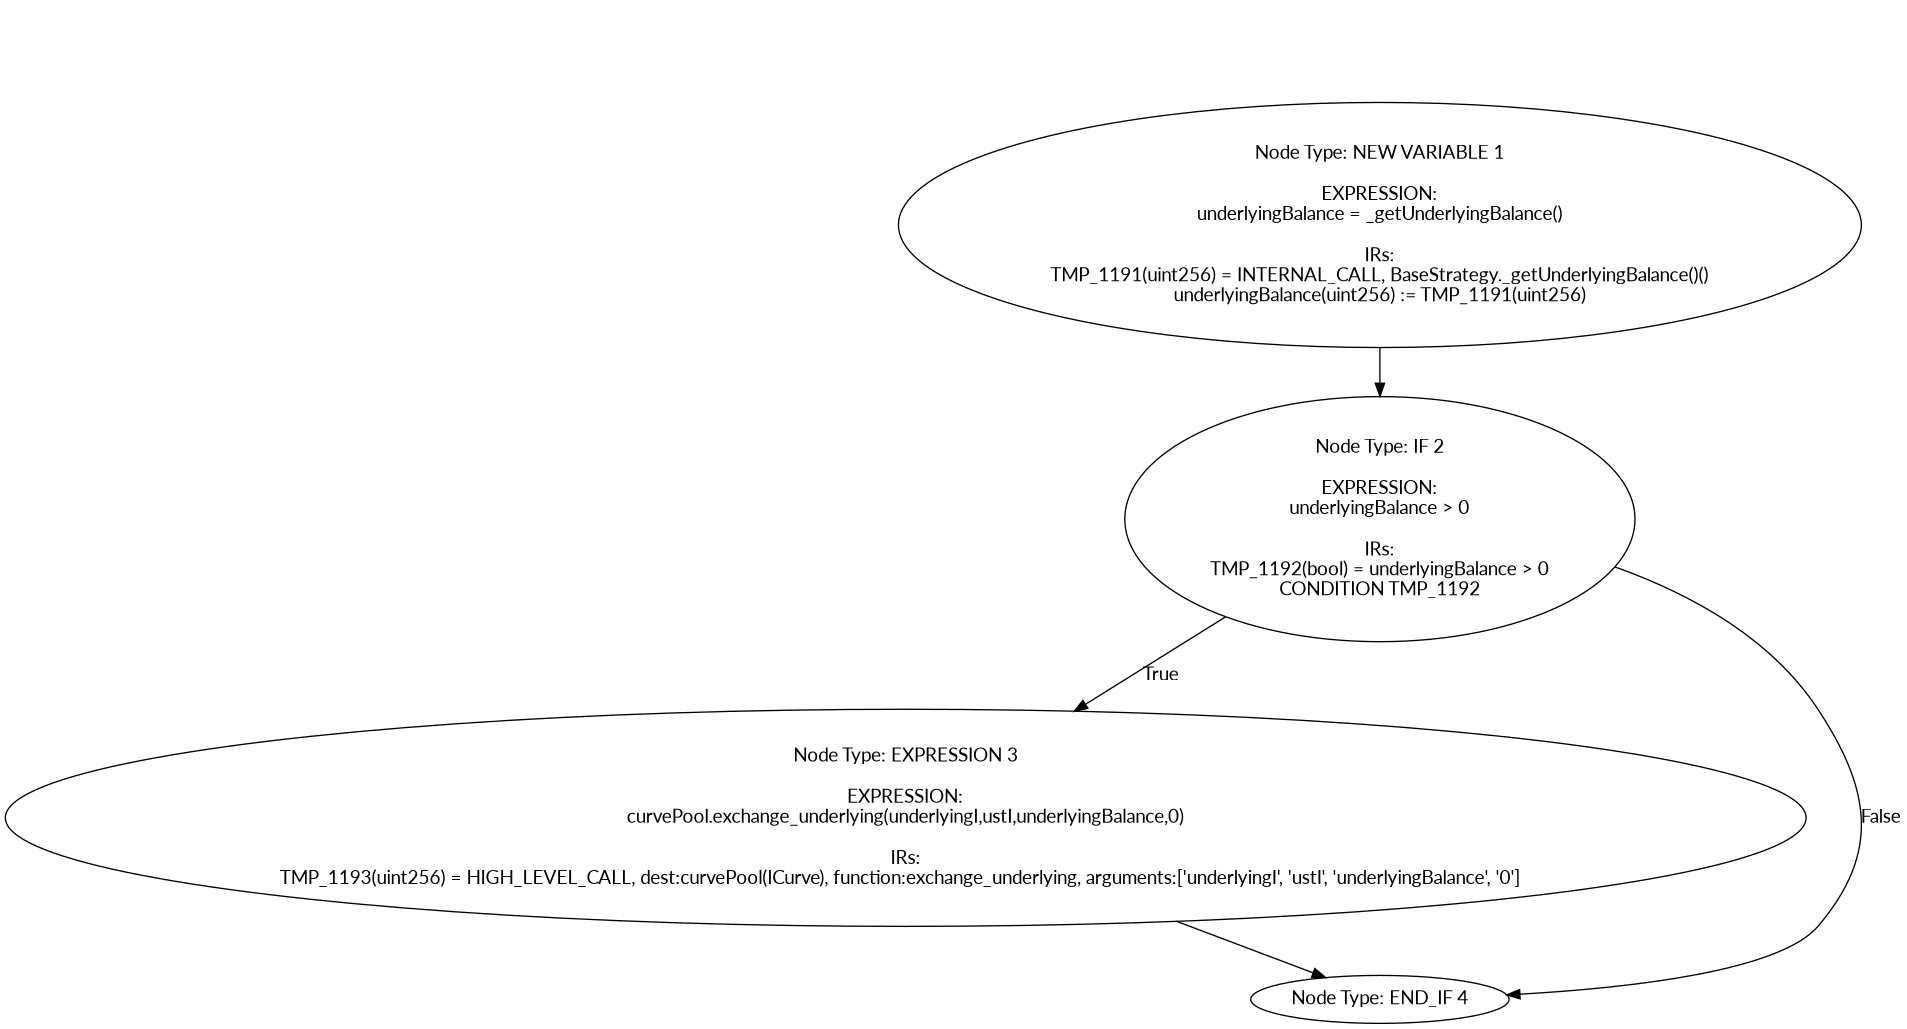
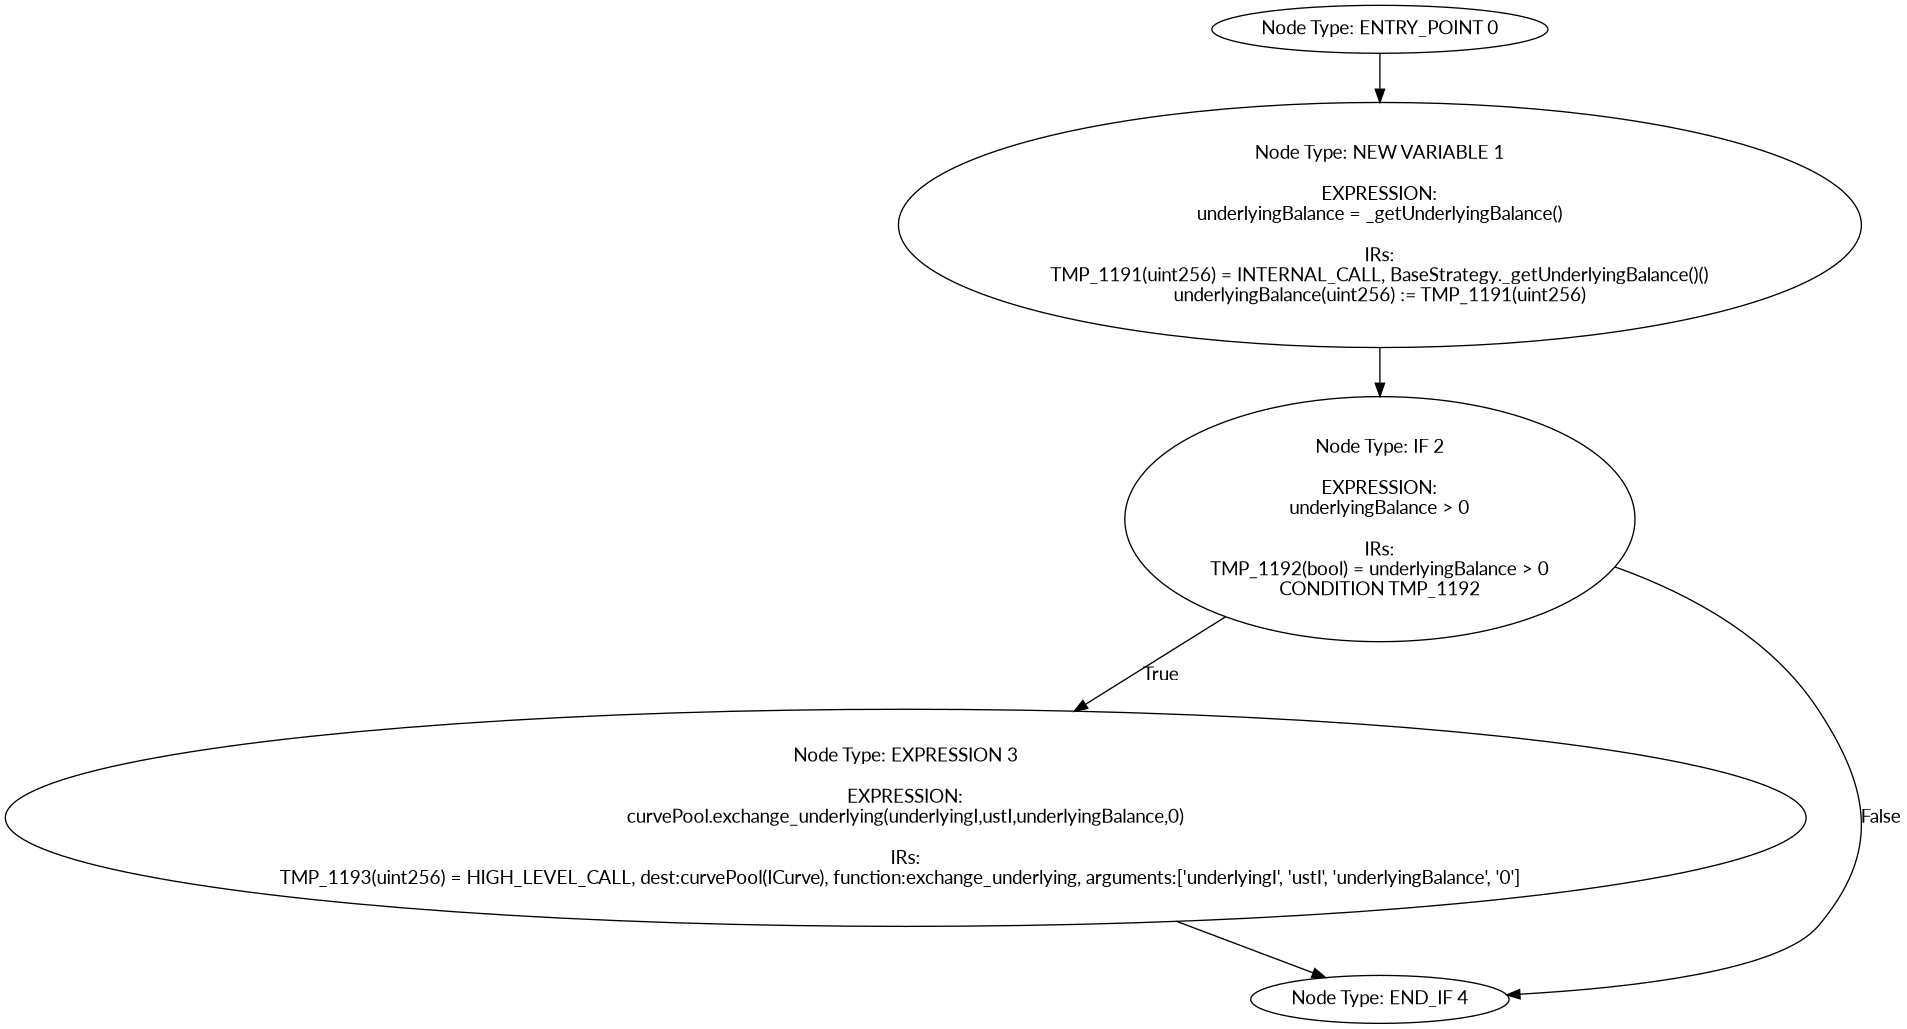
none -> (1380, 29)
